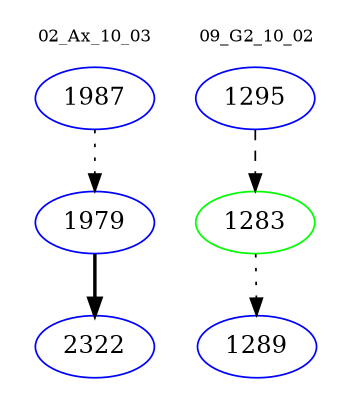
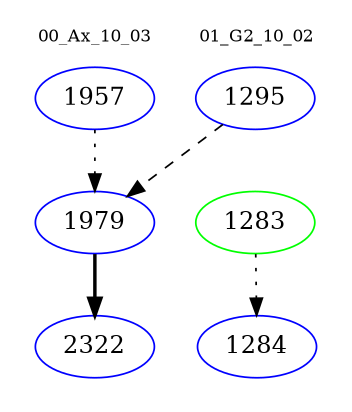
(95, 37) -> (95, 37)
(257, 37) -> (257, 37)
(95, 98) -> (95, 98)
(255, 152) -> (194, 146)
(257, 347) -> (257, 347)
